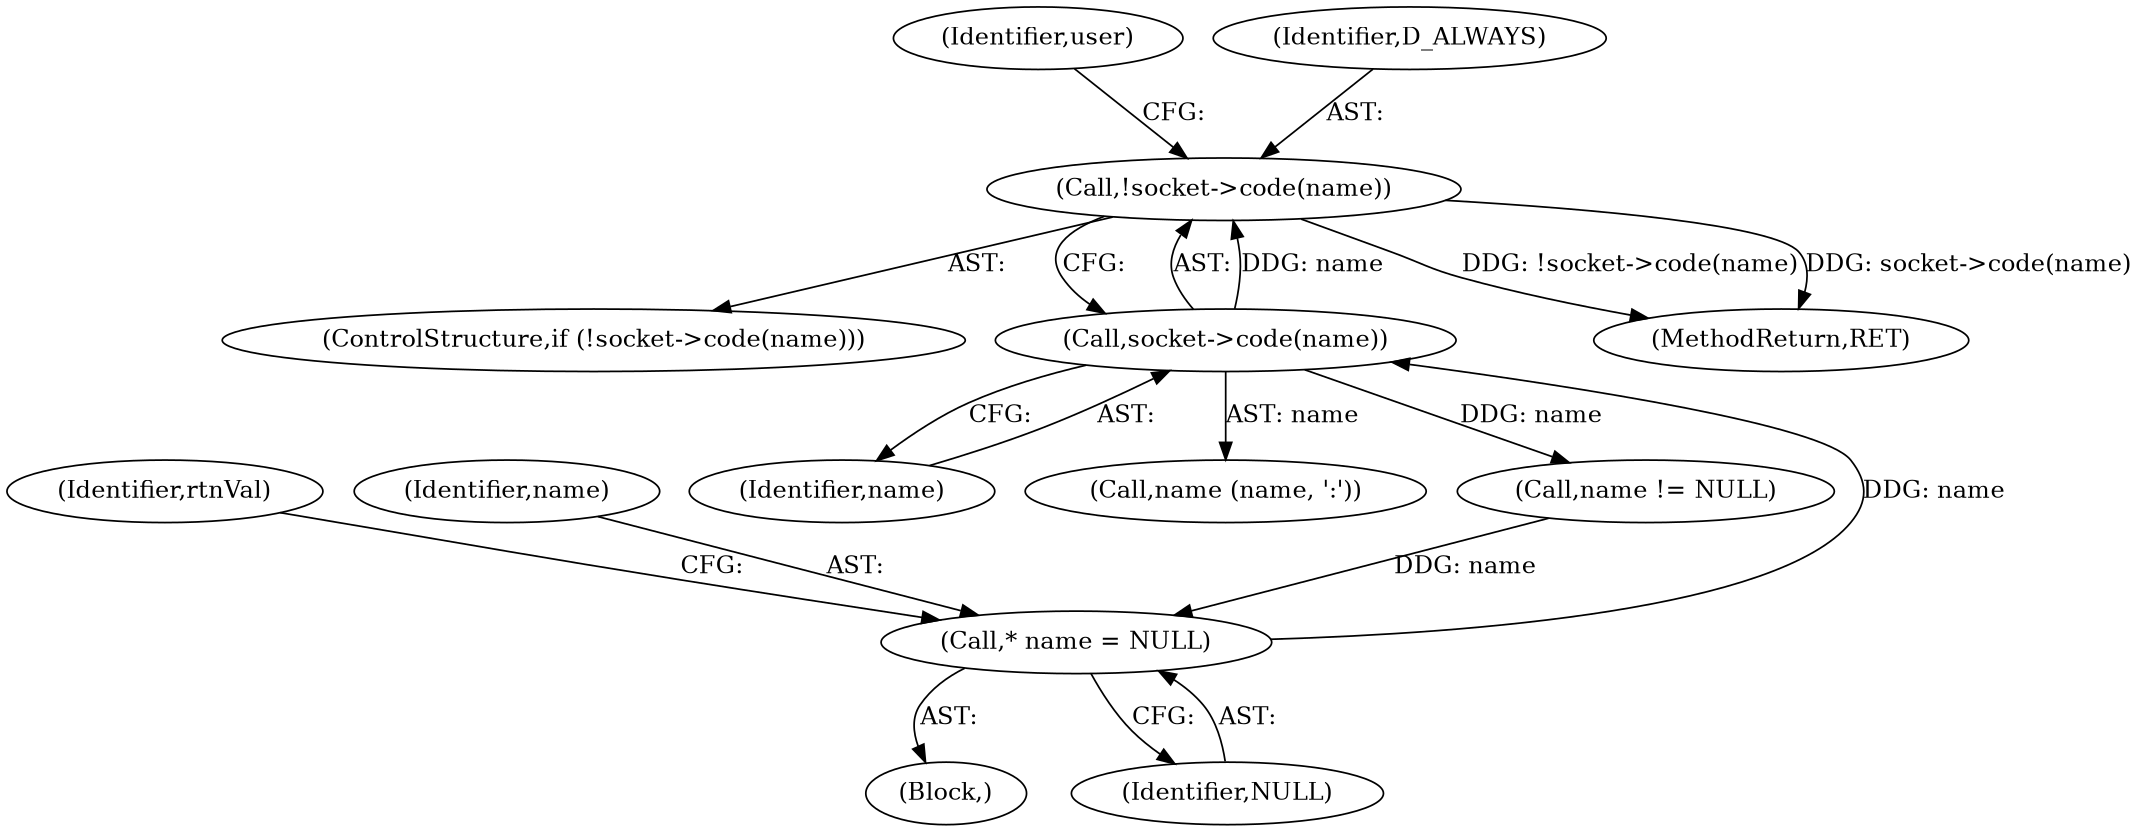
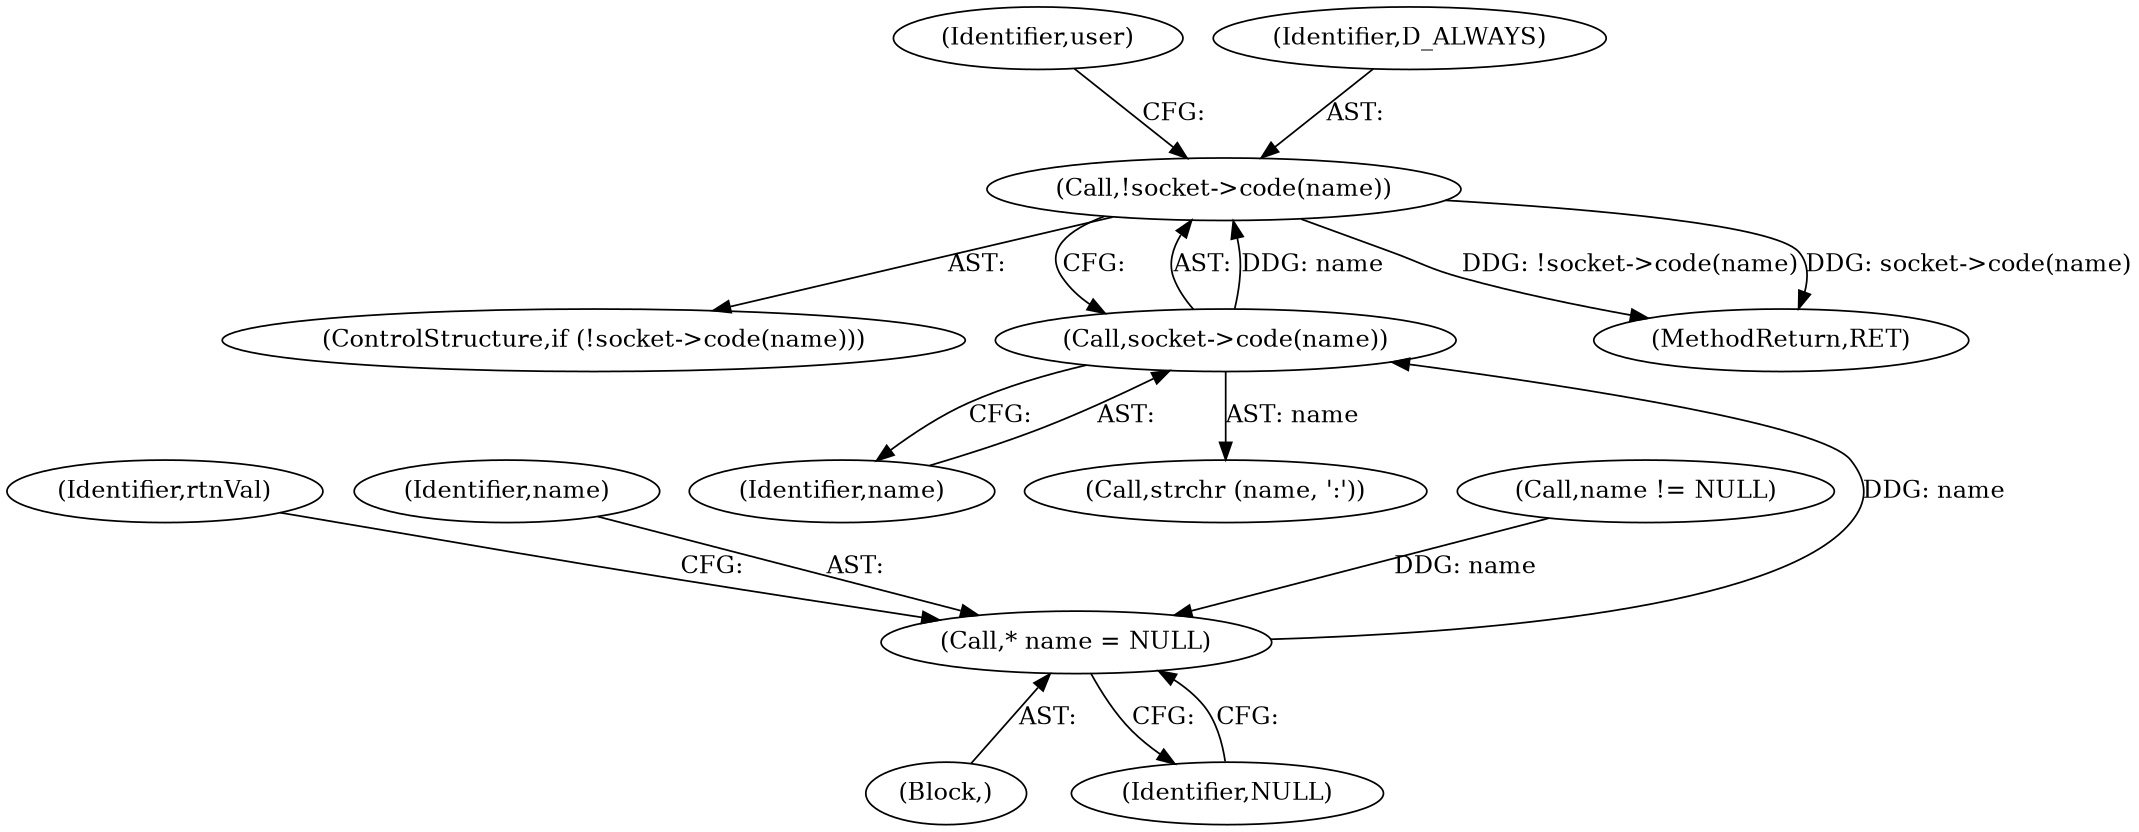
(1429, 413) -> none
(1226, 491) -> (1226, 491)
(925, 699) -> (1005, 725)
(1252, 718) -> (1252, 718)
